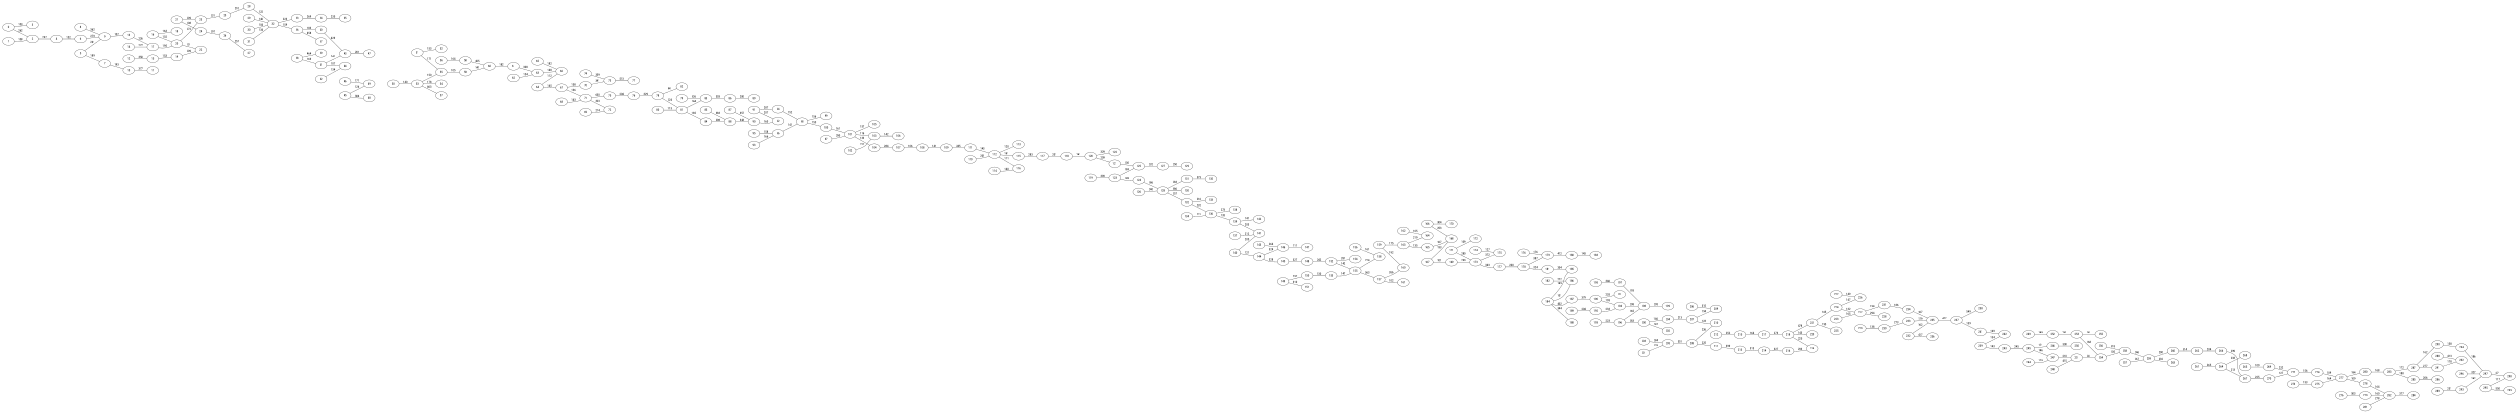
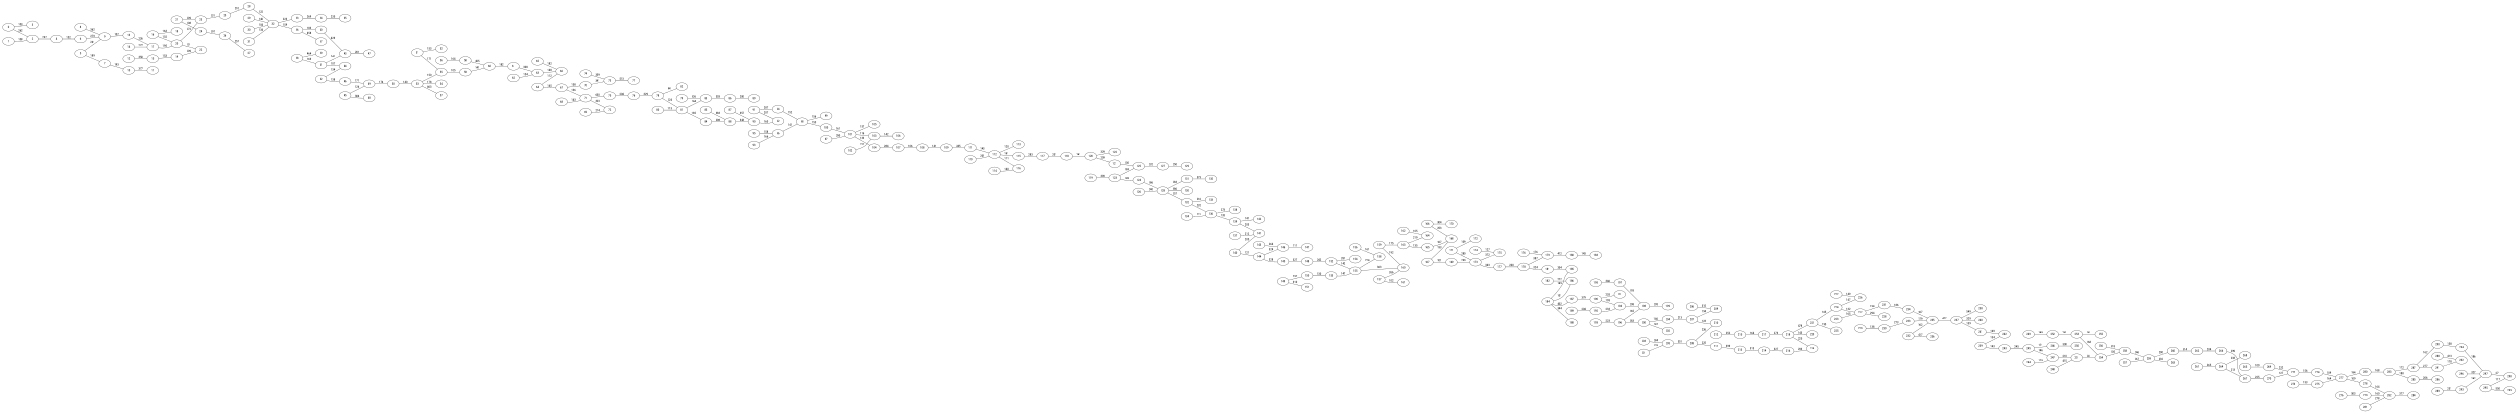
none -> (333, 81)
none -> (381, 84)
(1367, 275) -> (1379, 269)
none -> (1981, 320)
